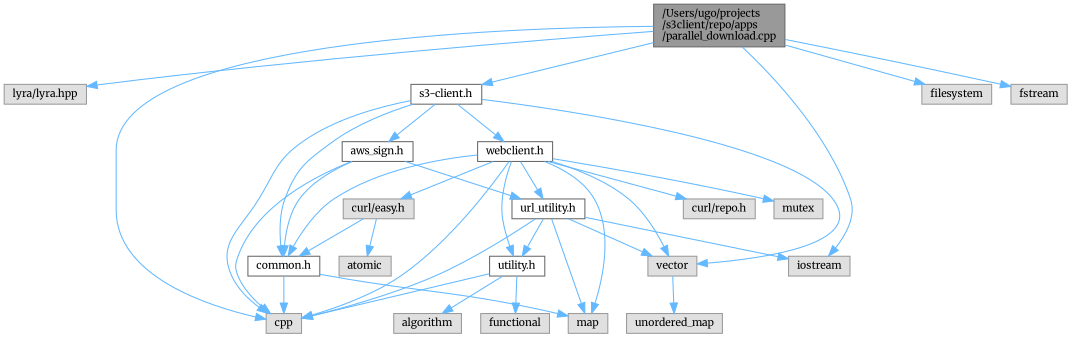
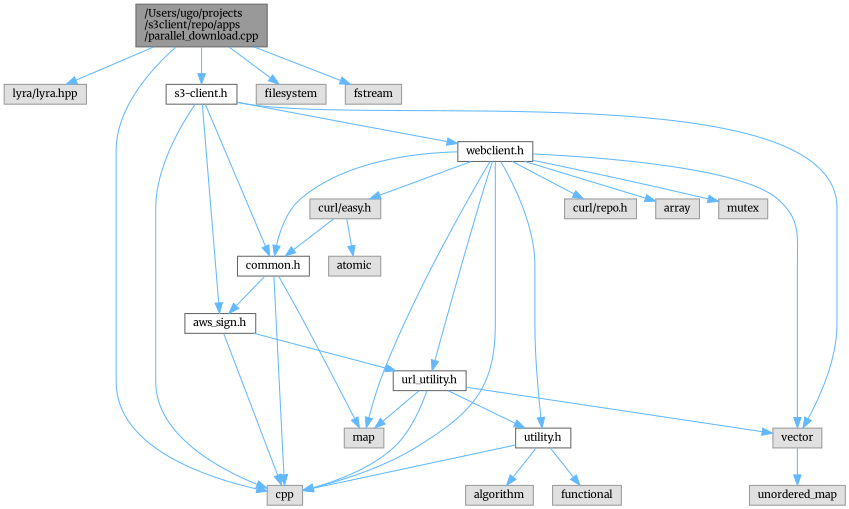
(305, 193) -> (251, 291)
none -> (678, 209)
(819, 266) -> none
